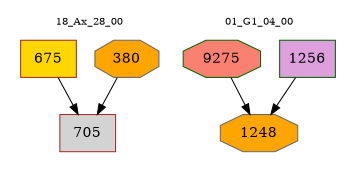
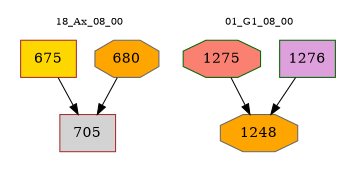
(90, 22) -> (90, 22)
(260, 22) -> (260, 22)
(127, 59) -> (127, 59)
(222, 59) -> (222, 59)
(308, 59) -> (308, 59)
